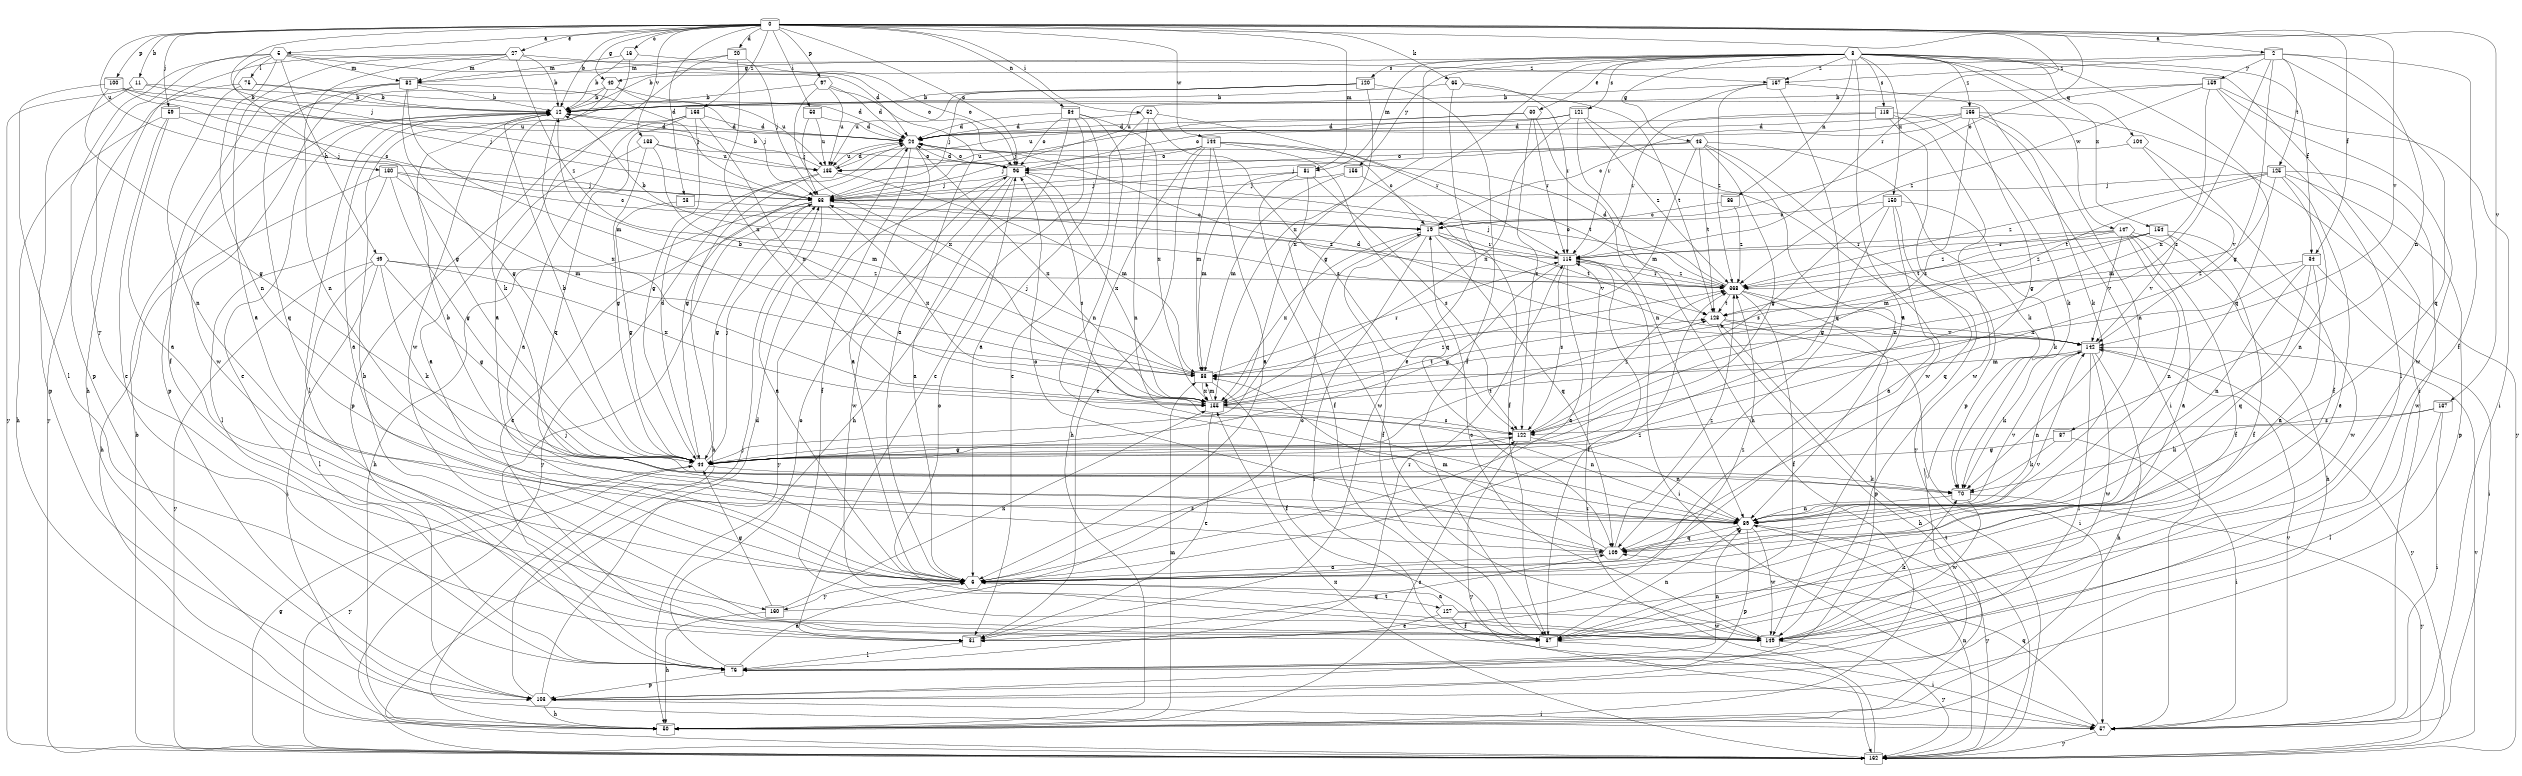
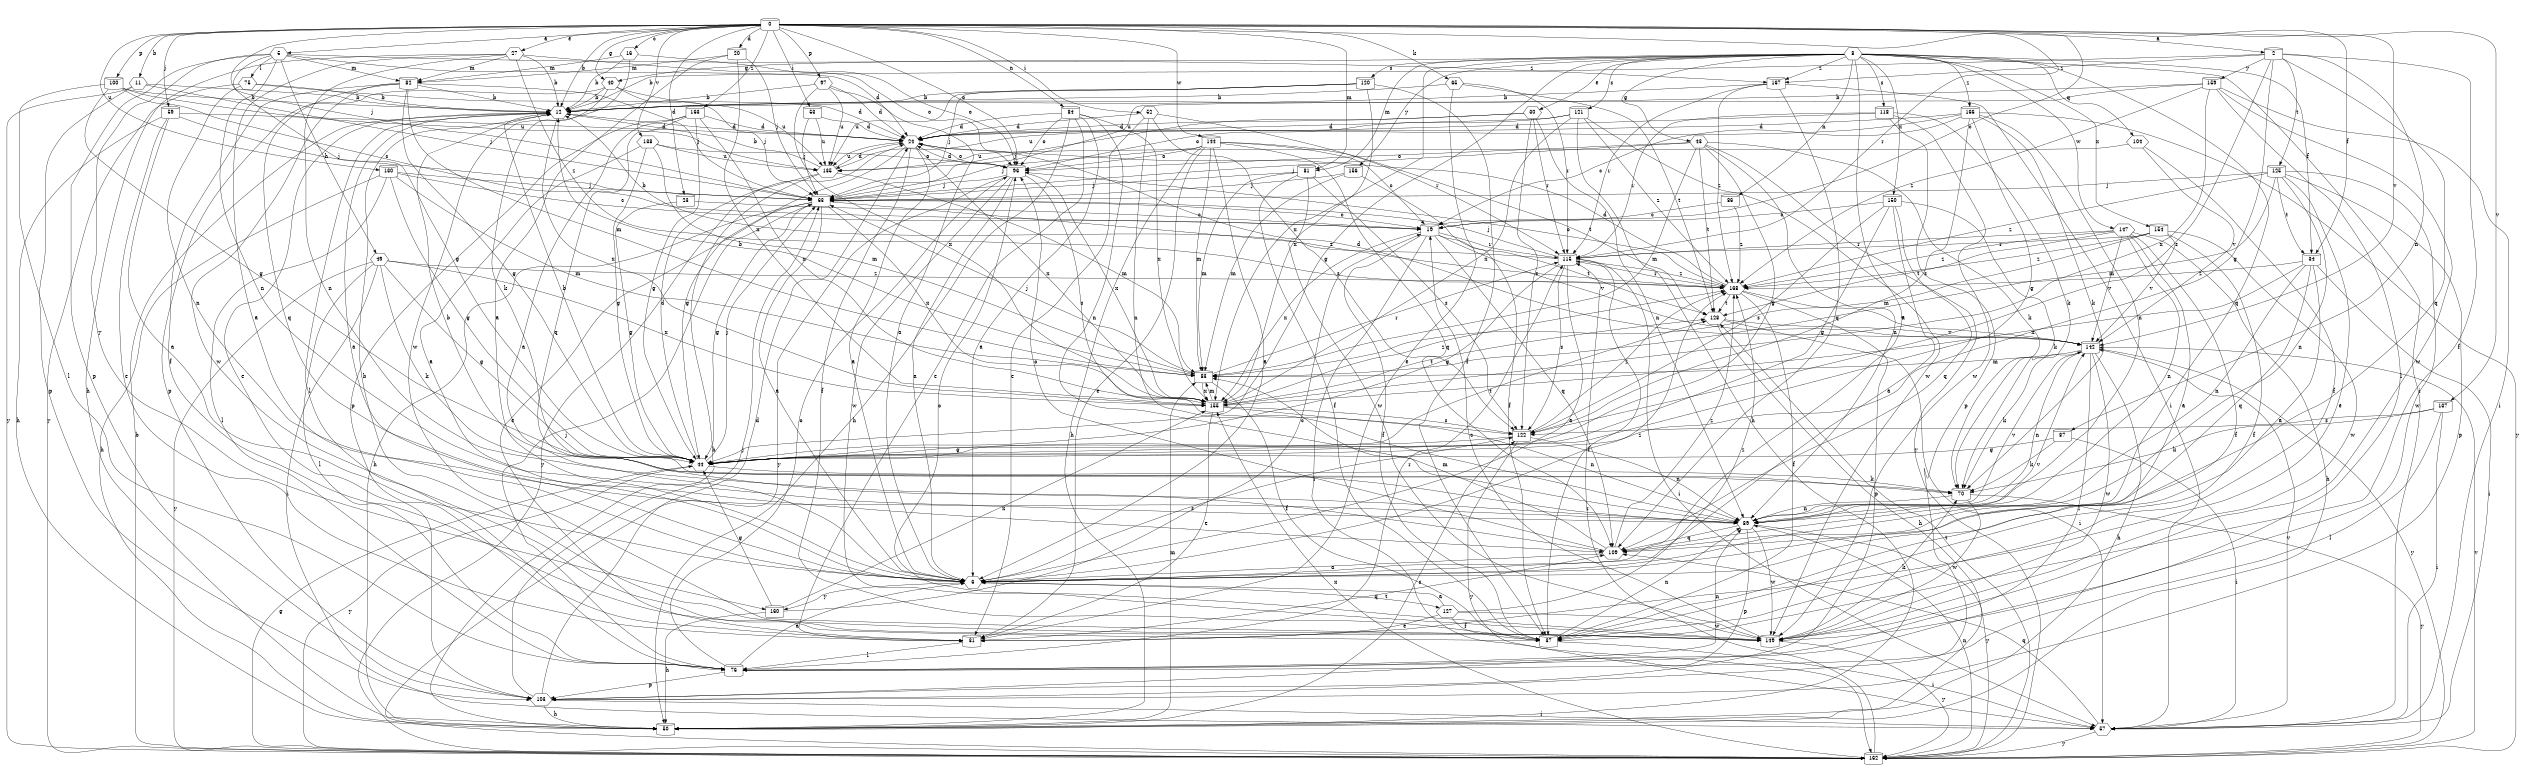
none -> (1212, 208)
(2004, 269) -> (2285, 216)
(1734, 289) -> (1734, 289)
